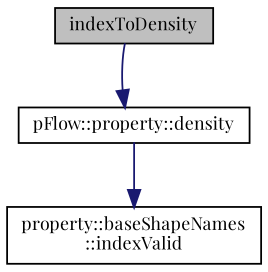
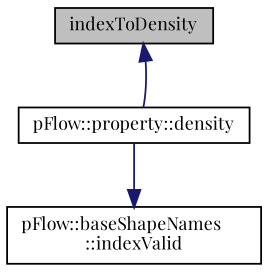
(122, 67) -> (146, 85)
(134, 235) -> (134, 235)
